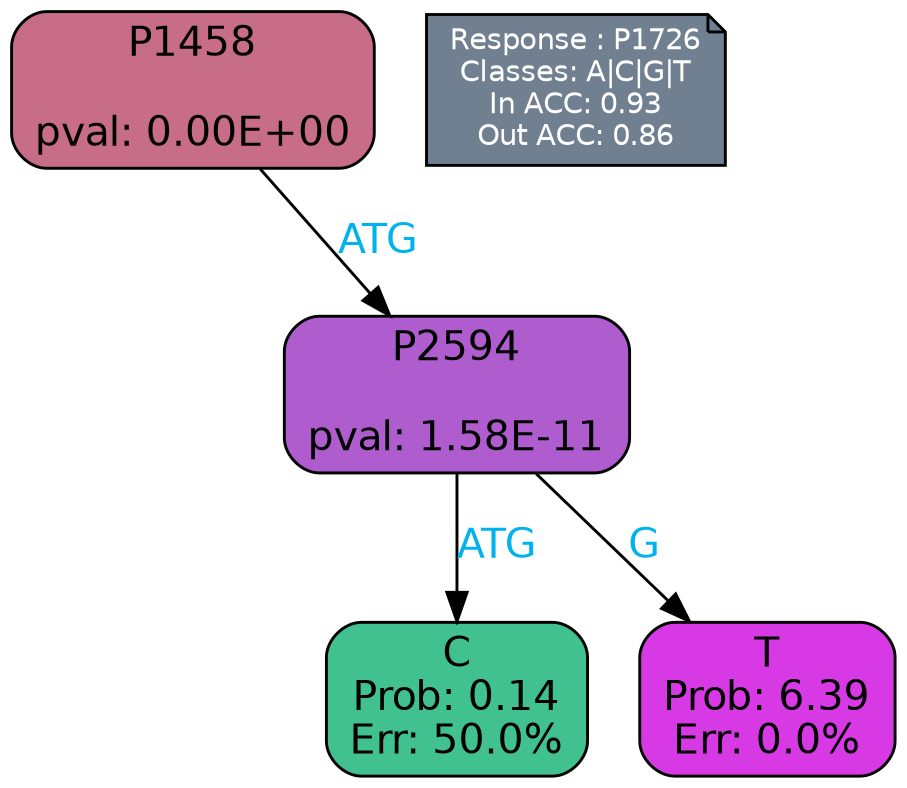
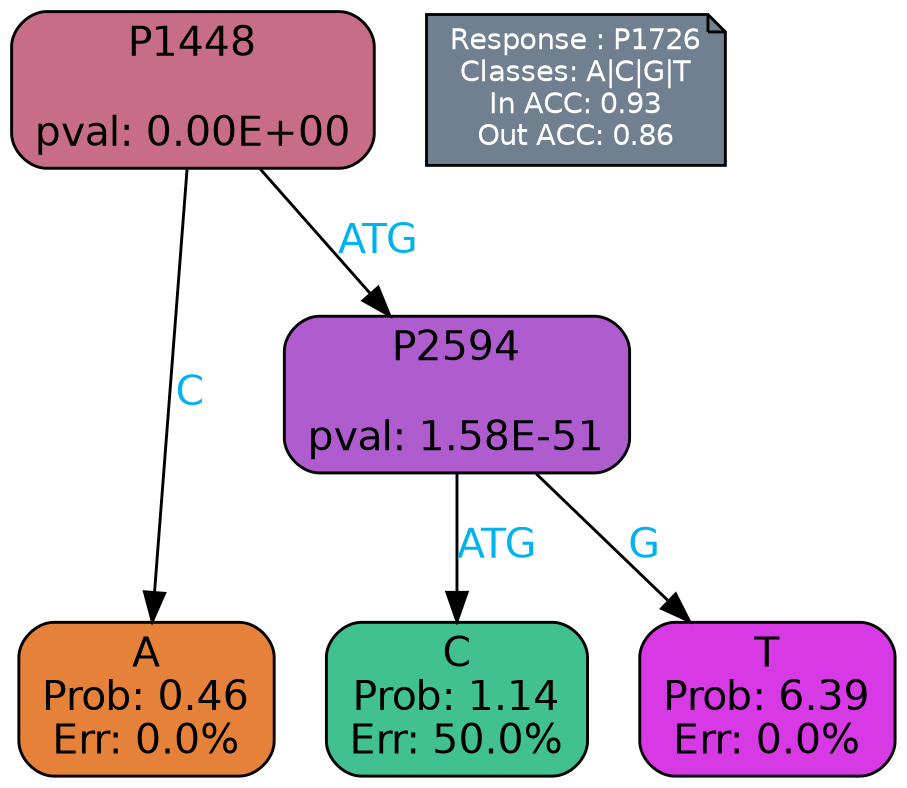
(193, 90) -> (193, 90)
(457, 395) -> (457, 395)
none -> (147, 699)
(457, 699) -> (457, 699)
